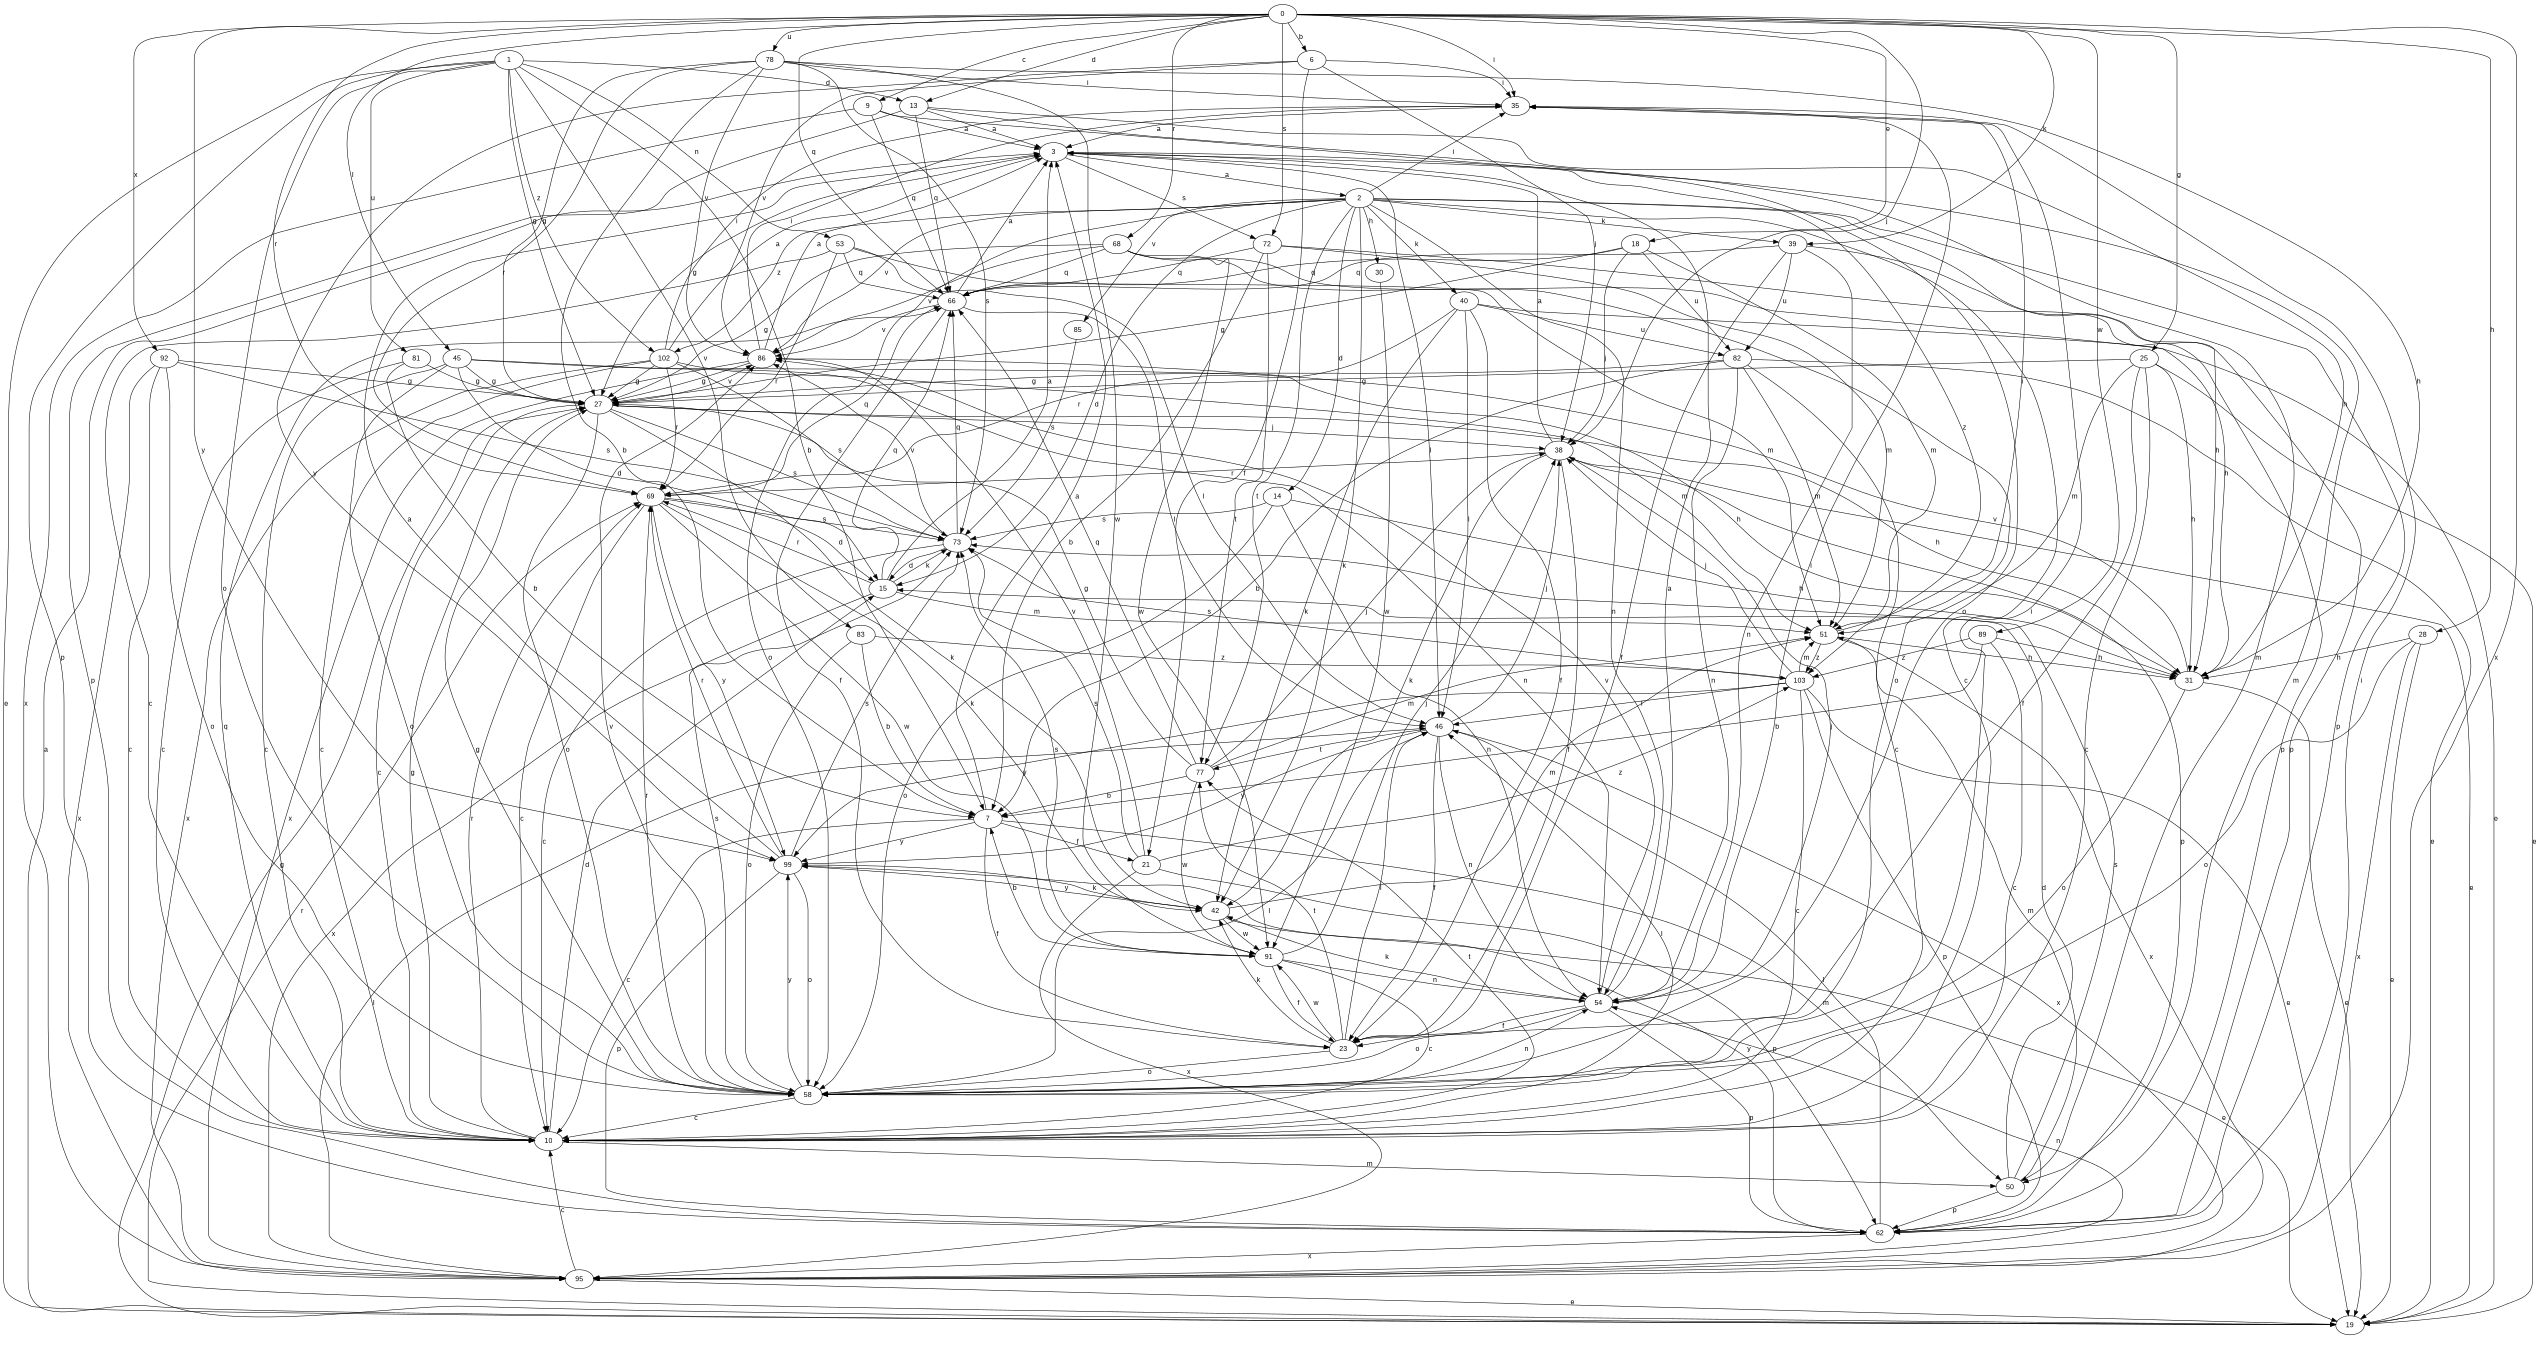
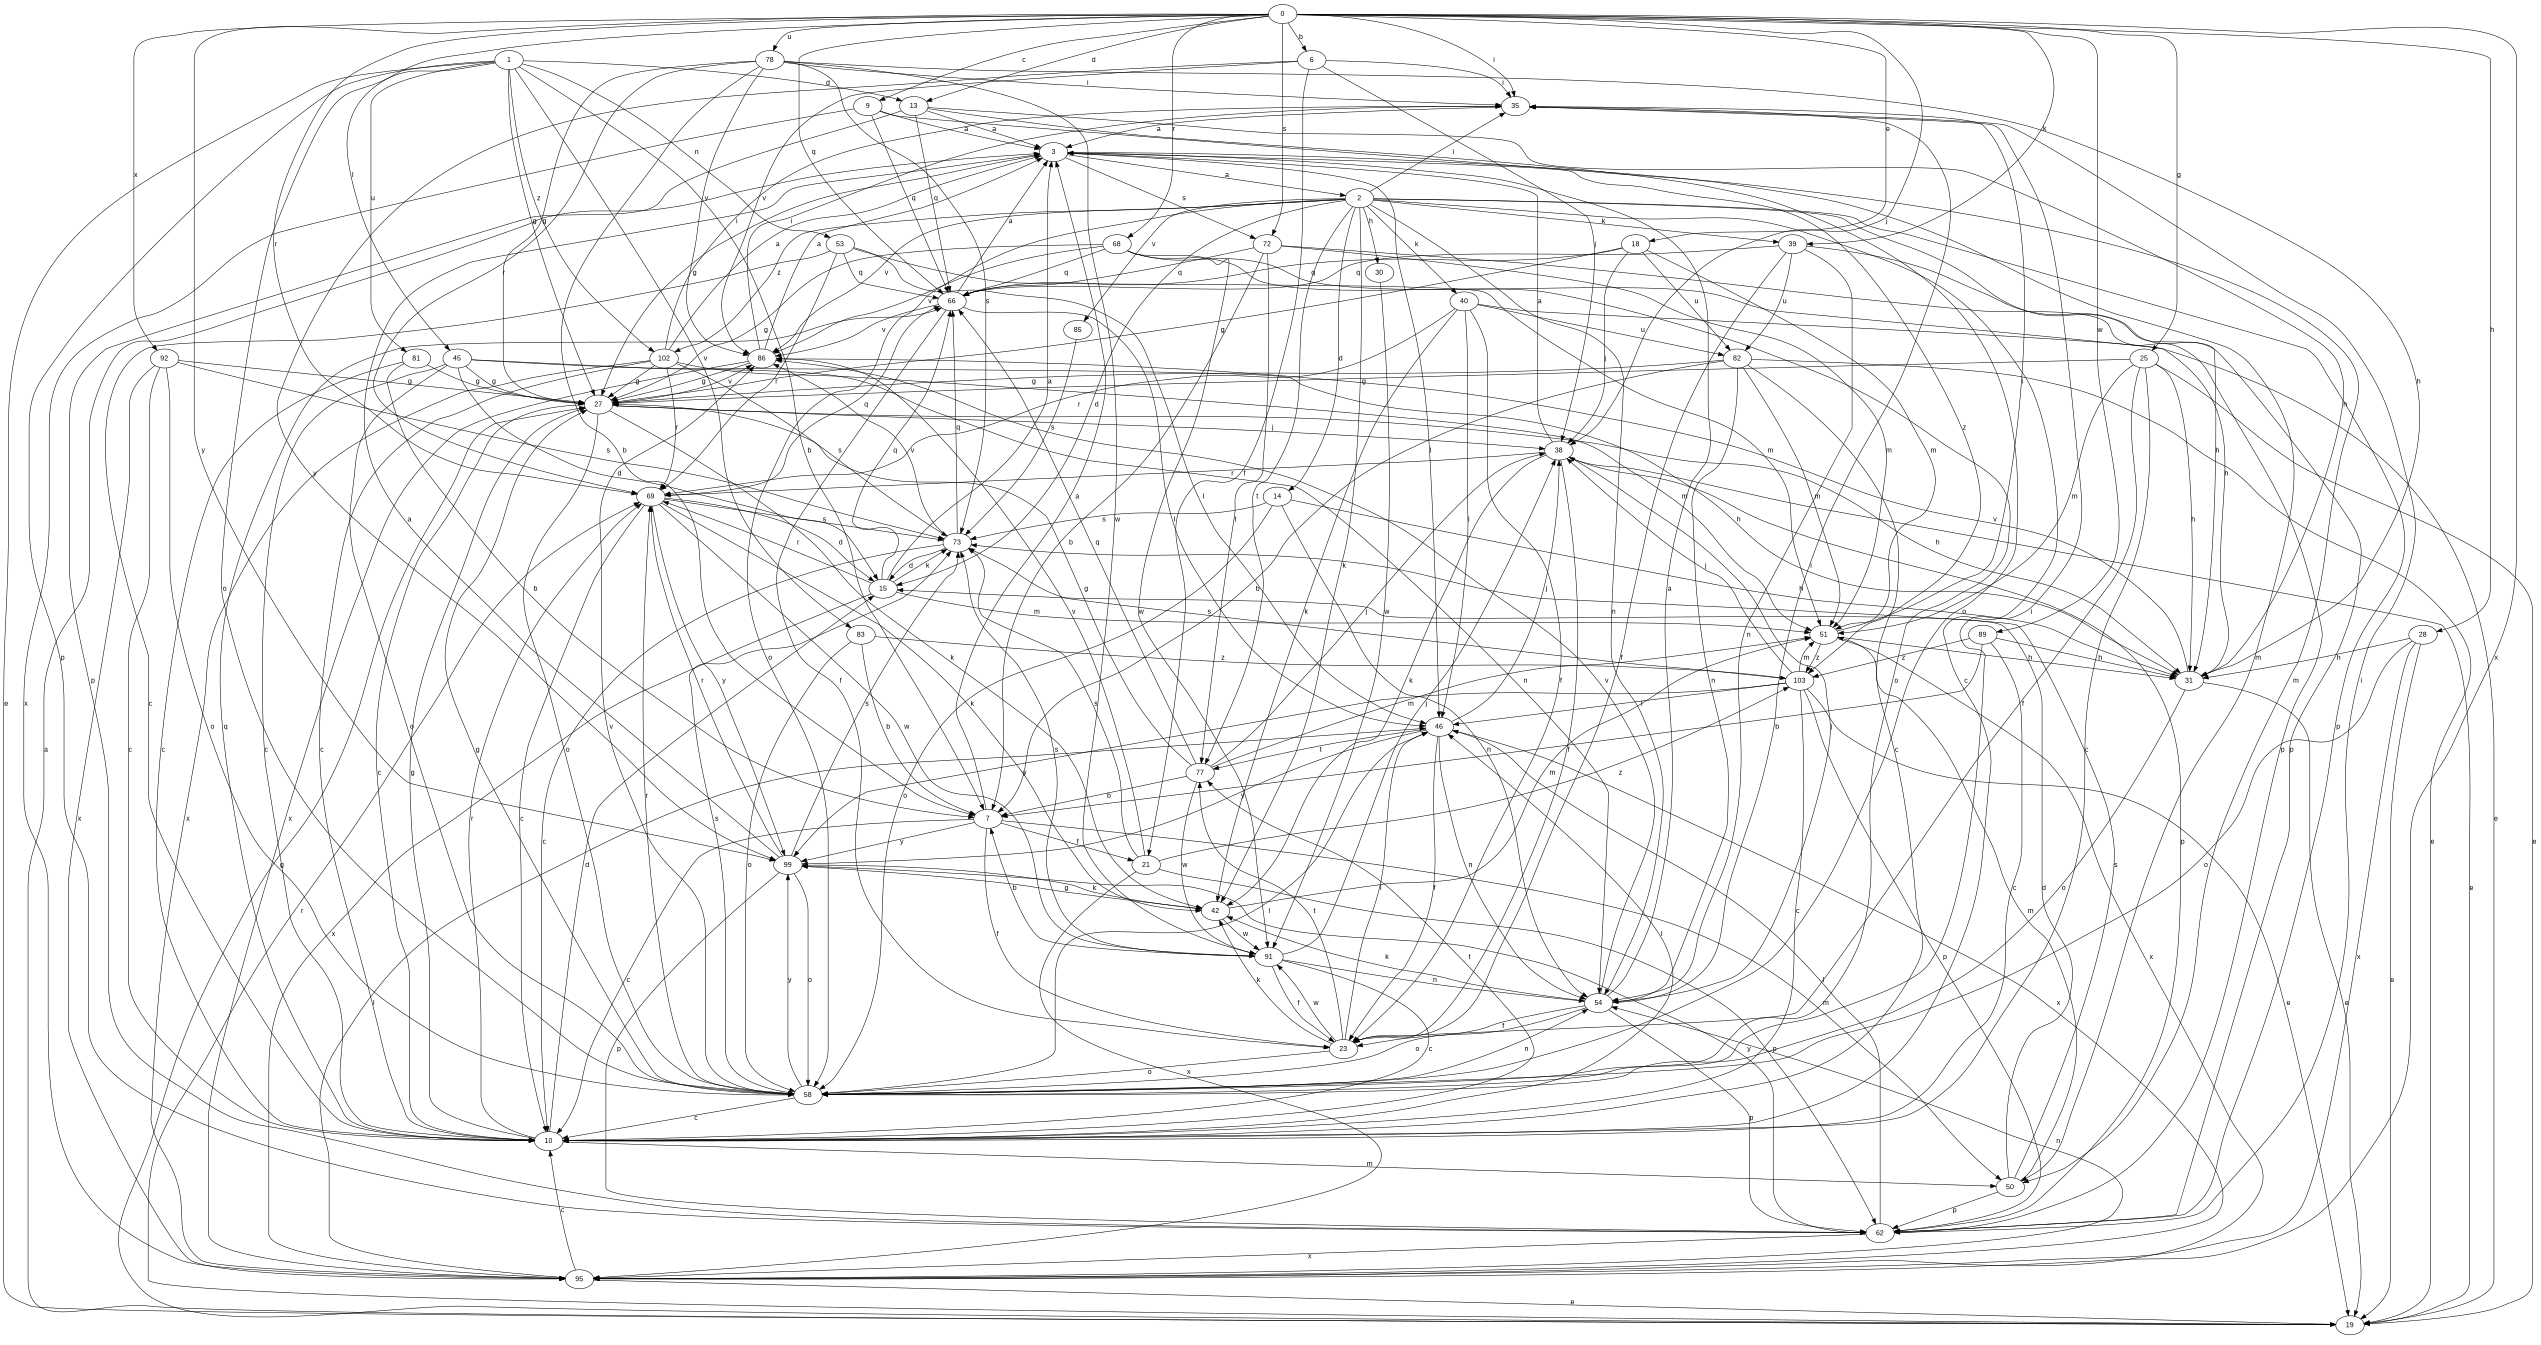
(776, 471) -> none
(1067, 888) -> (1067, 888)
(1856, 998) -> none
